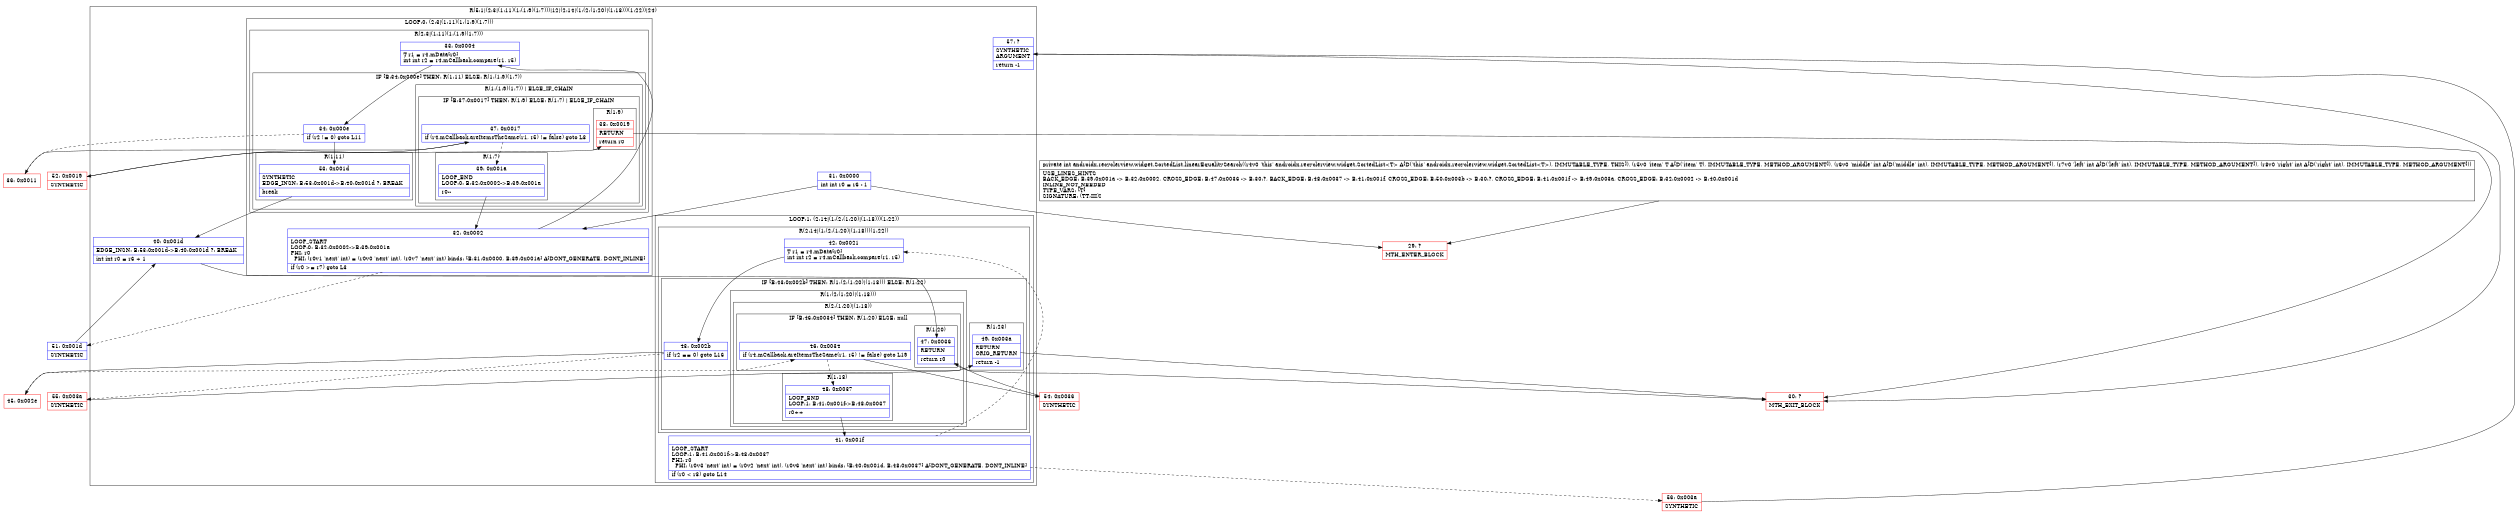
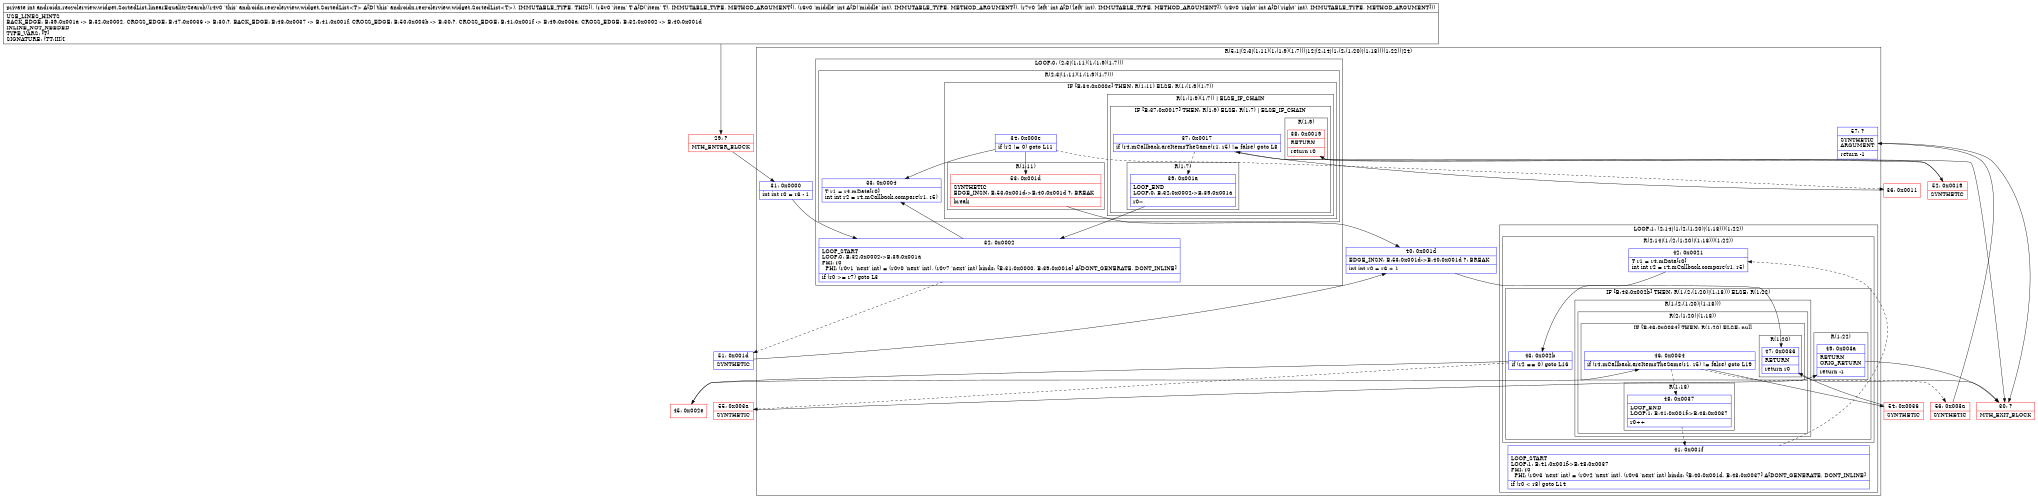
(388, 91) -> (953, 160)
(334, 181) -> (1026, 190)
(1124, 223) -> (752, 166)
(996, 327) -> (1841, 337)
(404, 371) -> (1159, 380)
(842, 425) -> (1683, 434)
(1344, 484) -> (1825, 380)
